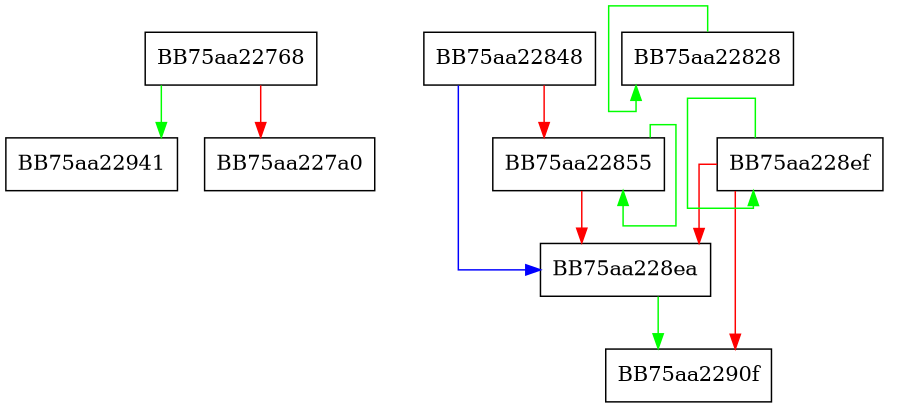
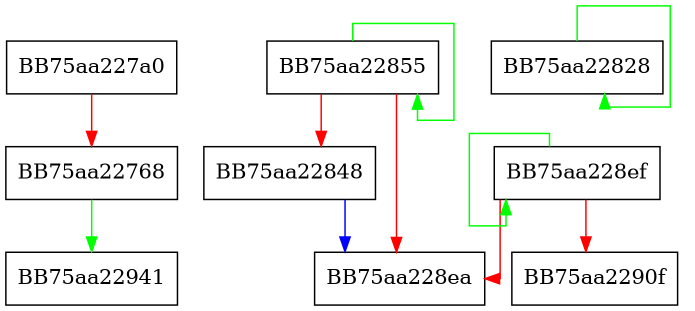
(261, 104) -> (92, 113)
(544, 104) -> (321, 113)
(658, 315) -> none
